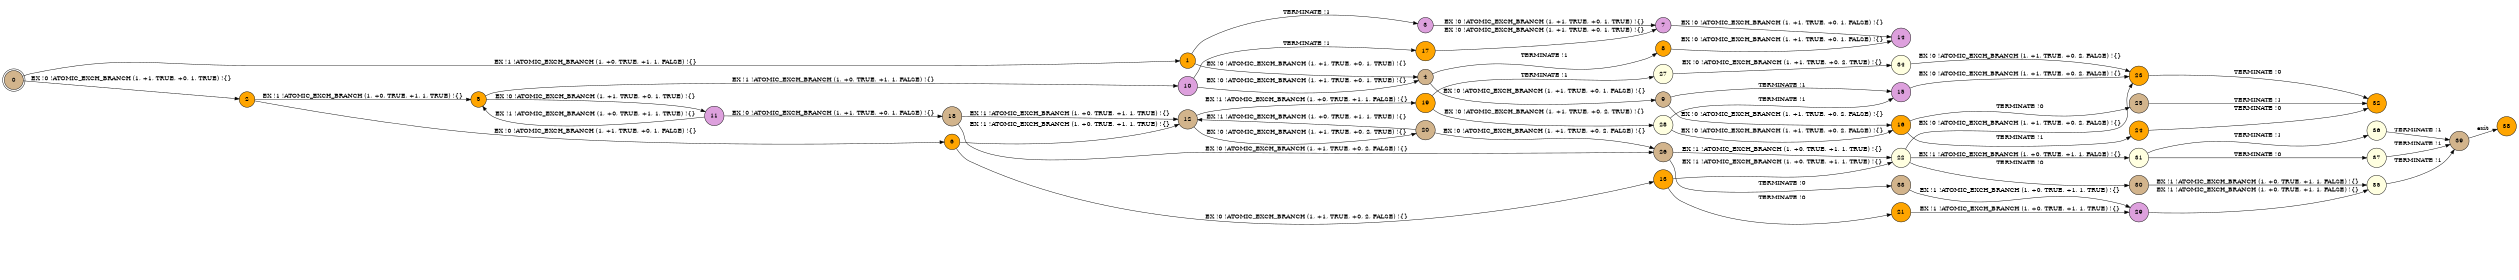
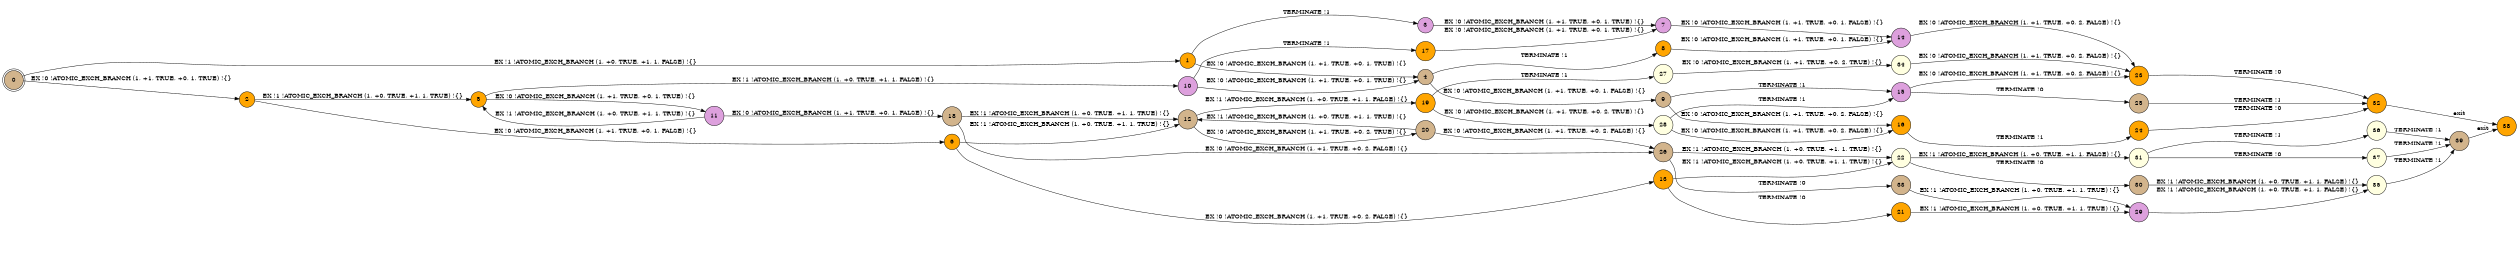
(2018, 113) -> (2018, 96)
none -> (2439, 114)
(2031, 132) -> (2026, 27)
